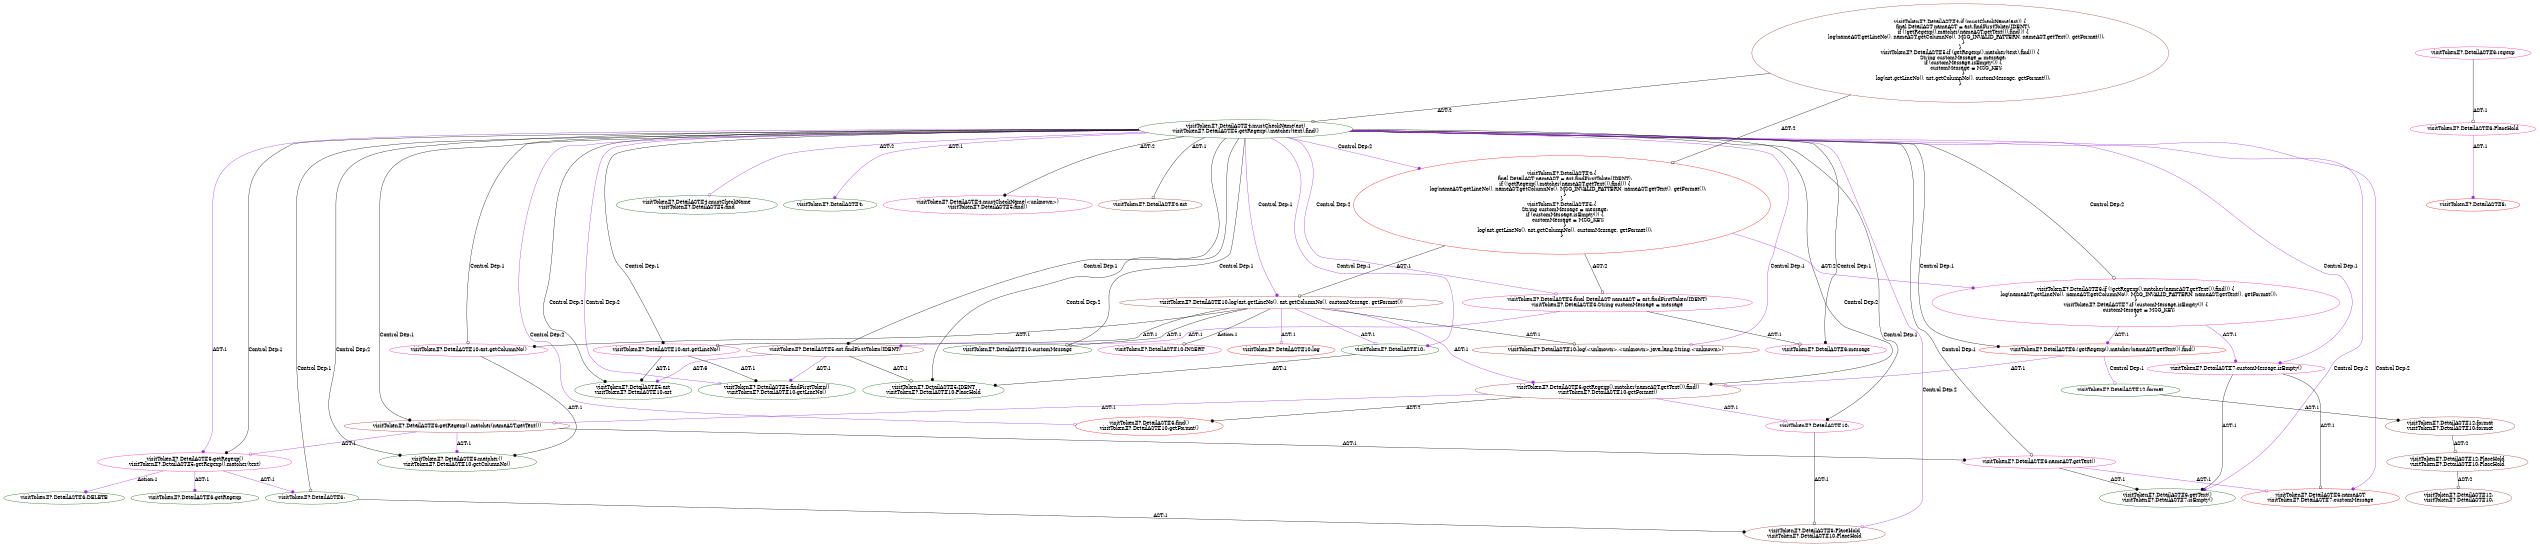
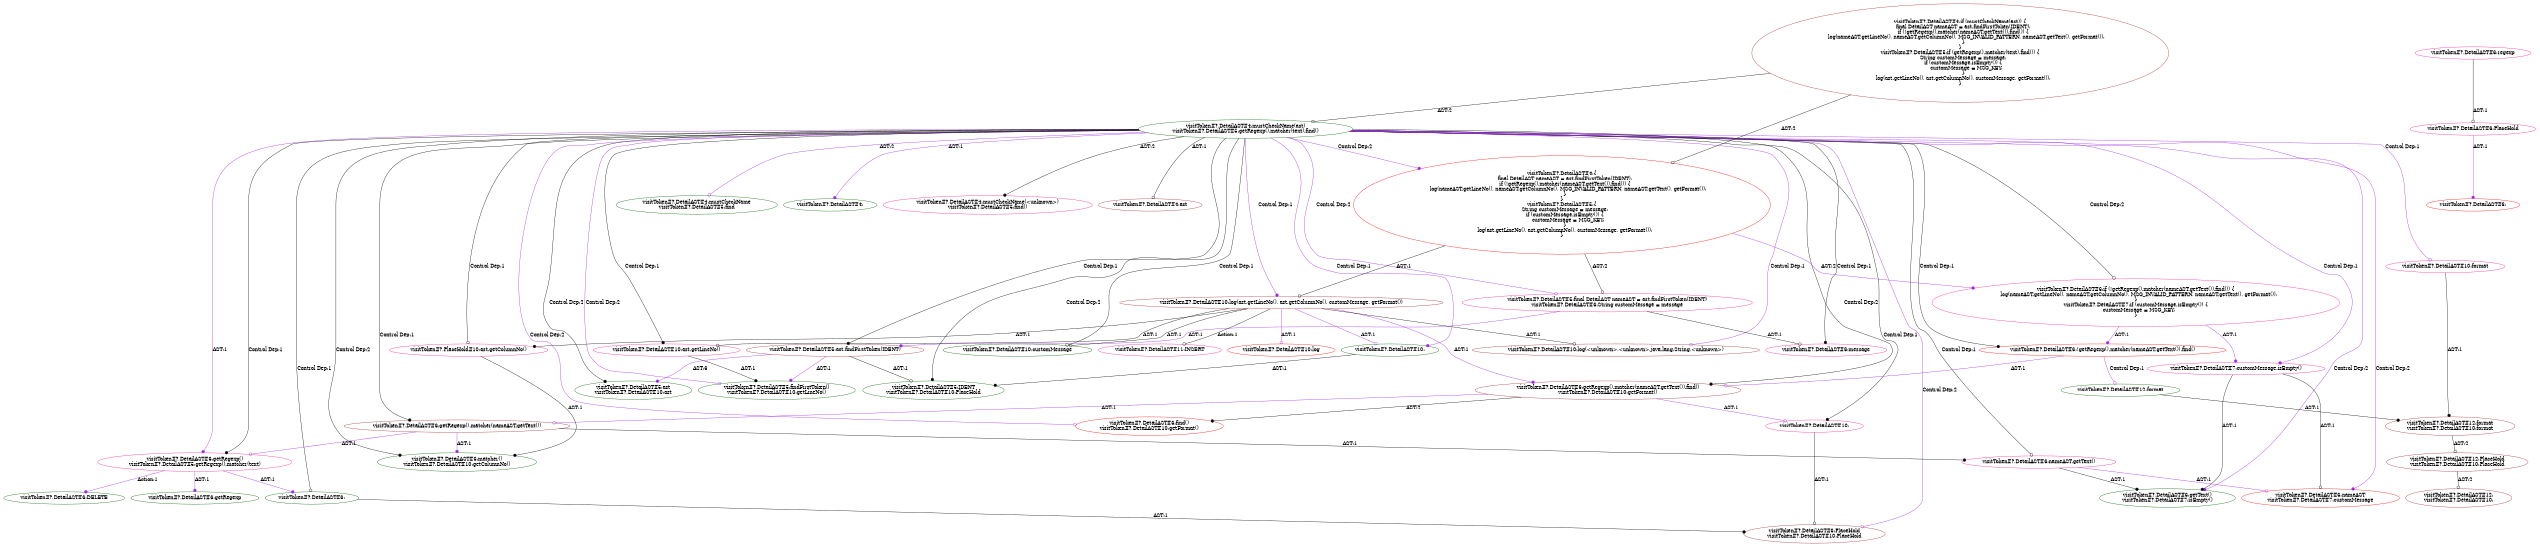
none -> (2445, 267)
(469, 350) -> (469, 350)
(1160, 350) -> (1160, 350)
(652, 368) -> none
